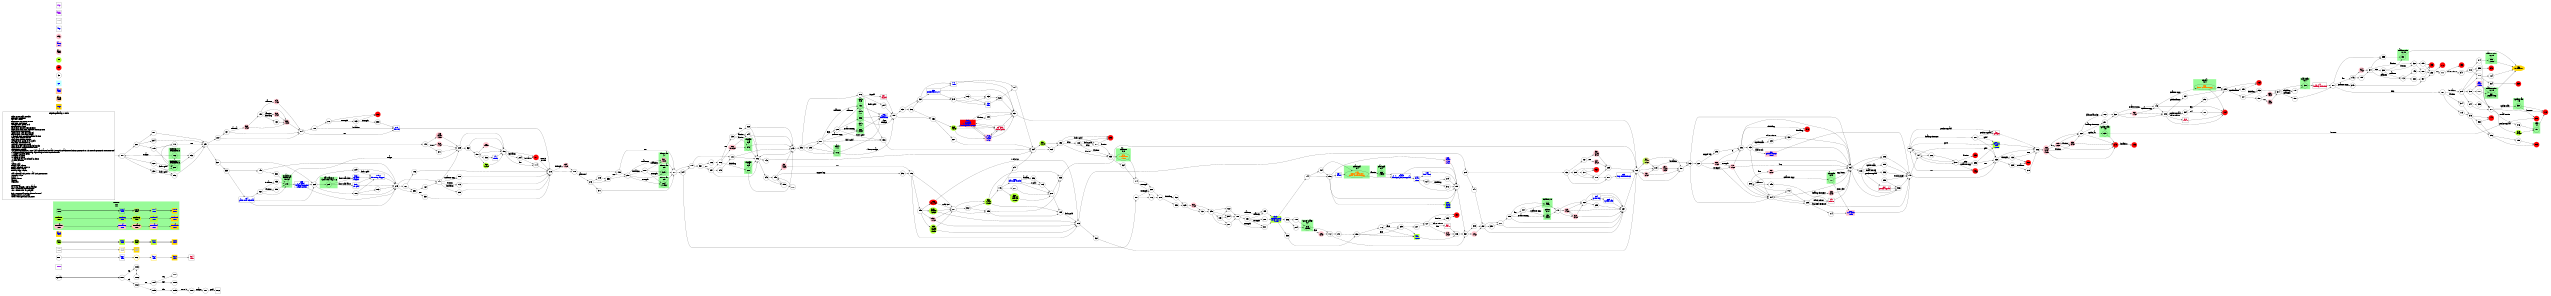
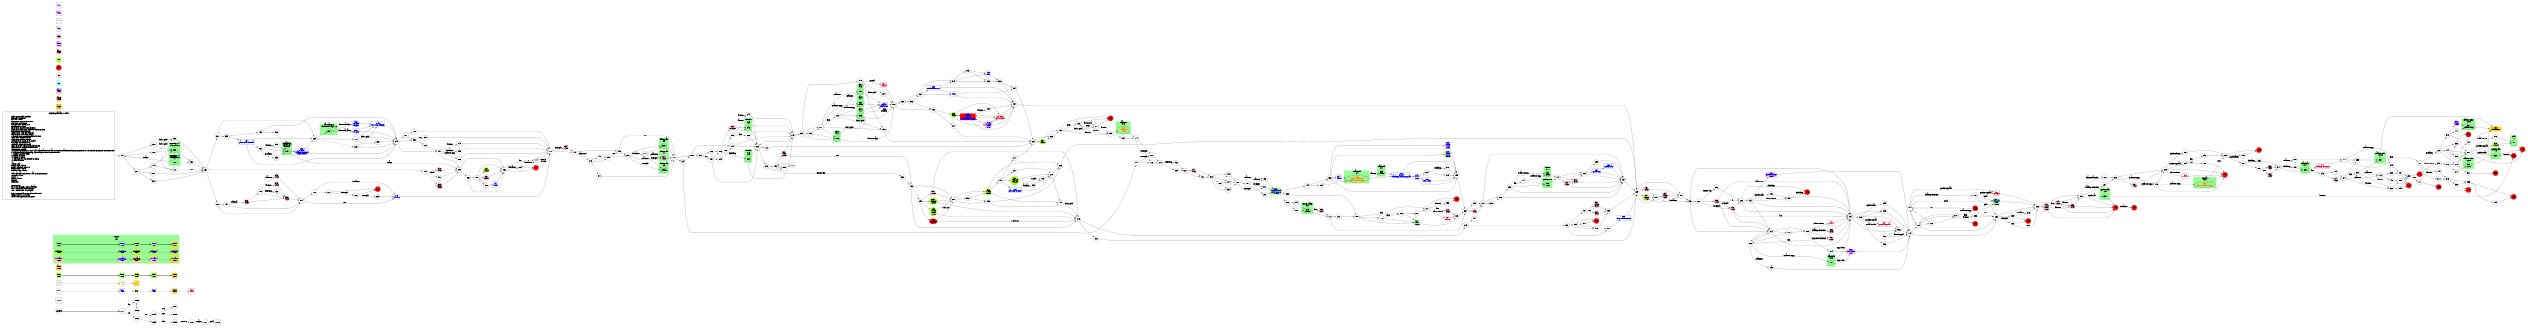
(2342, 82) -> (2313, 172)
(1790, 200) -> (1819, 235)
